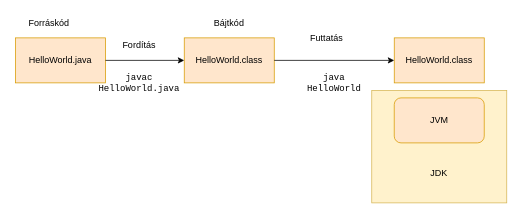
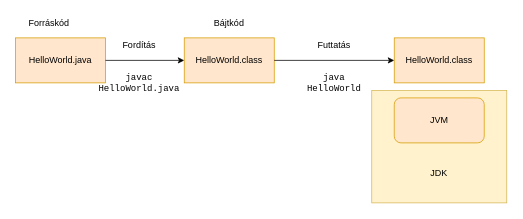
(327, 38) -> (334, 45)
